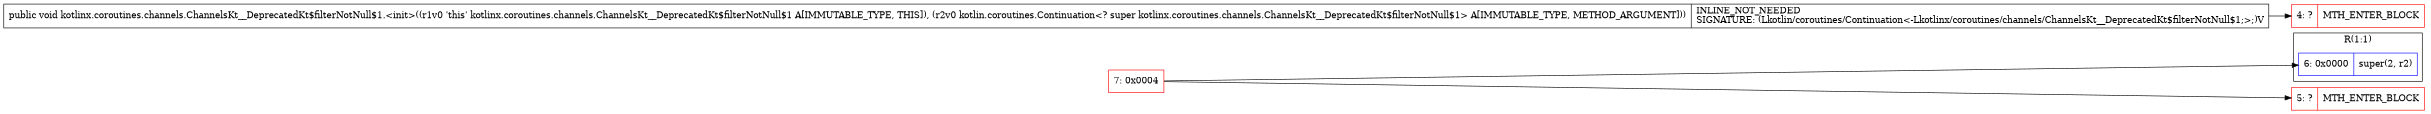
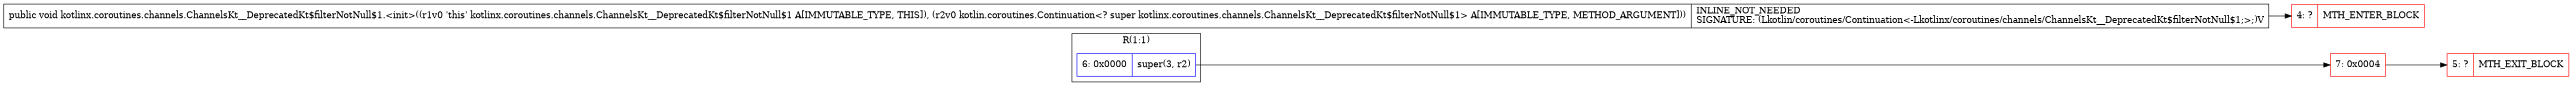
(2386, 64) -> (1164, 65)
(1728, 73) -> (1760, 65)
(2371, 99) -> (2521, 65)
